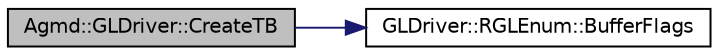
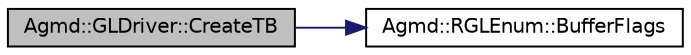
(538, 28) -> (524, 28)
